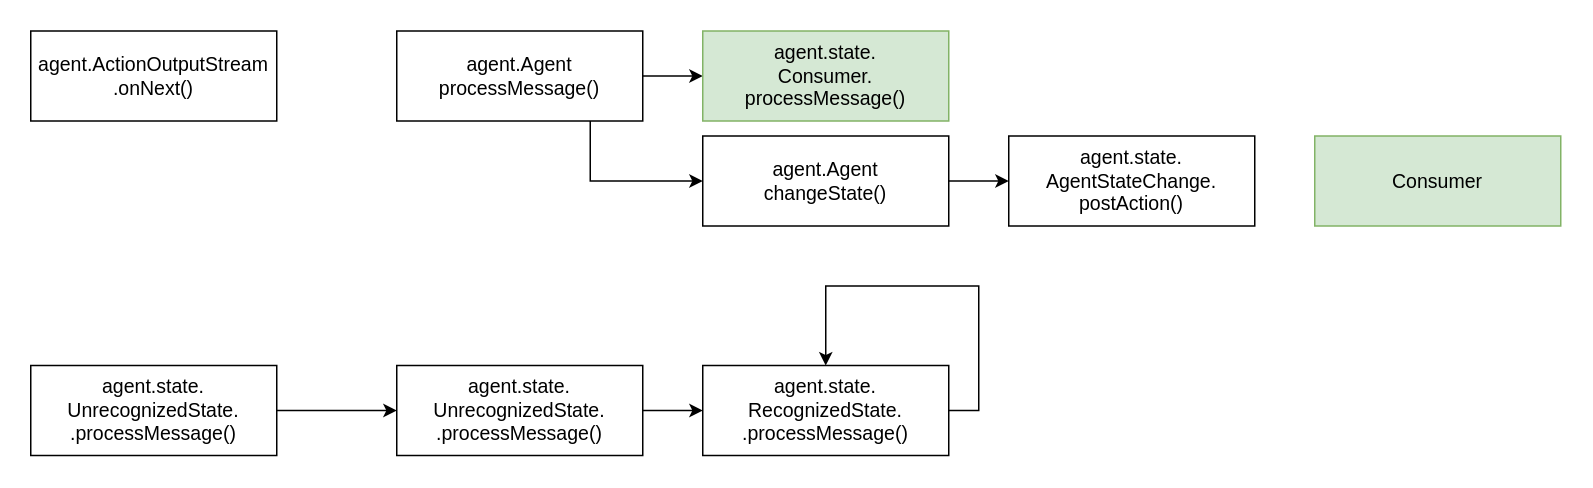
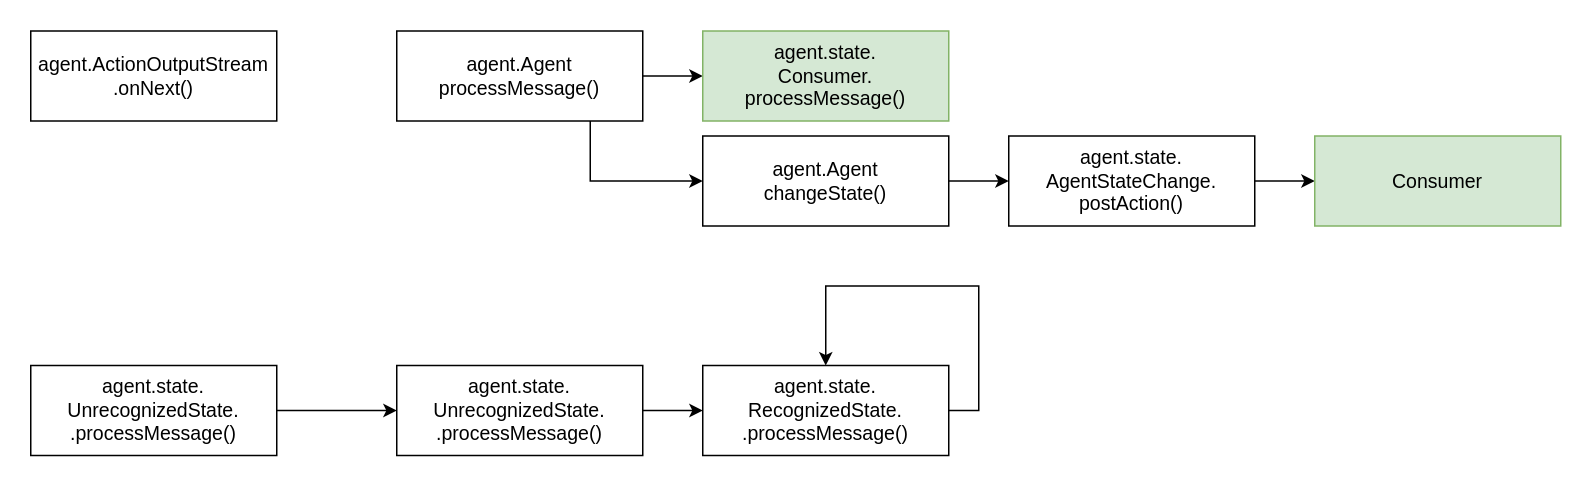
none -> (1280, 181)
